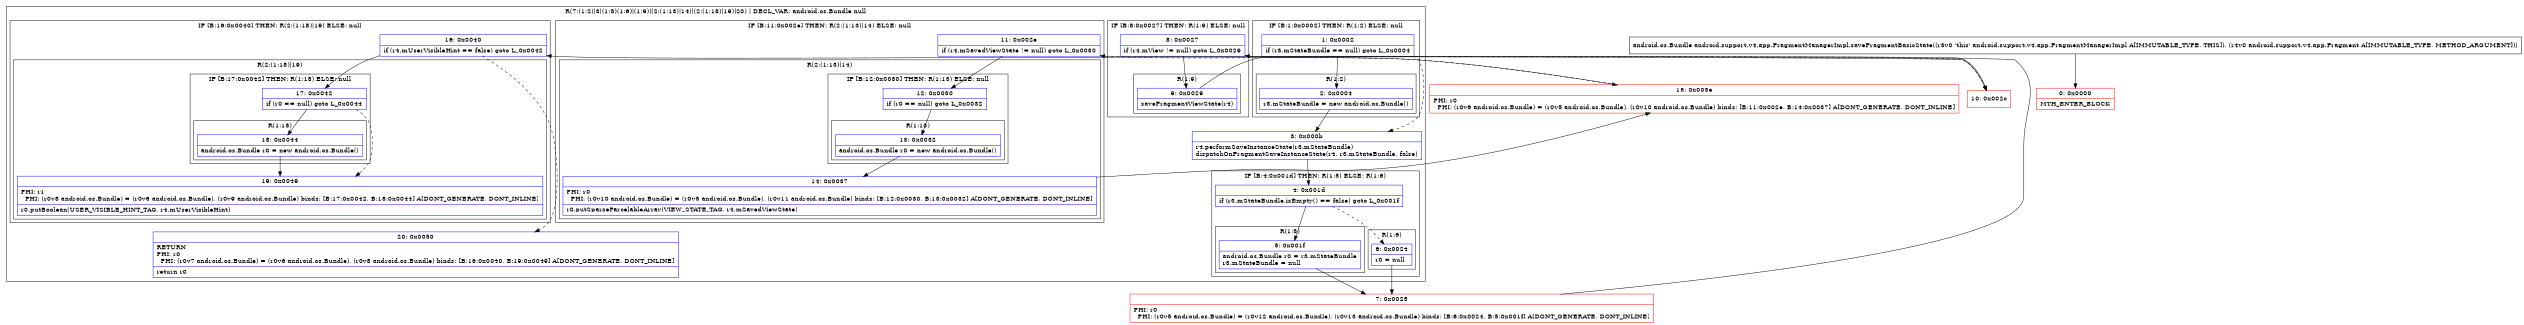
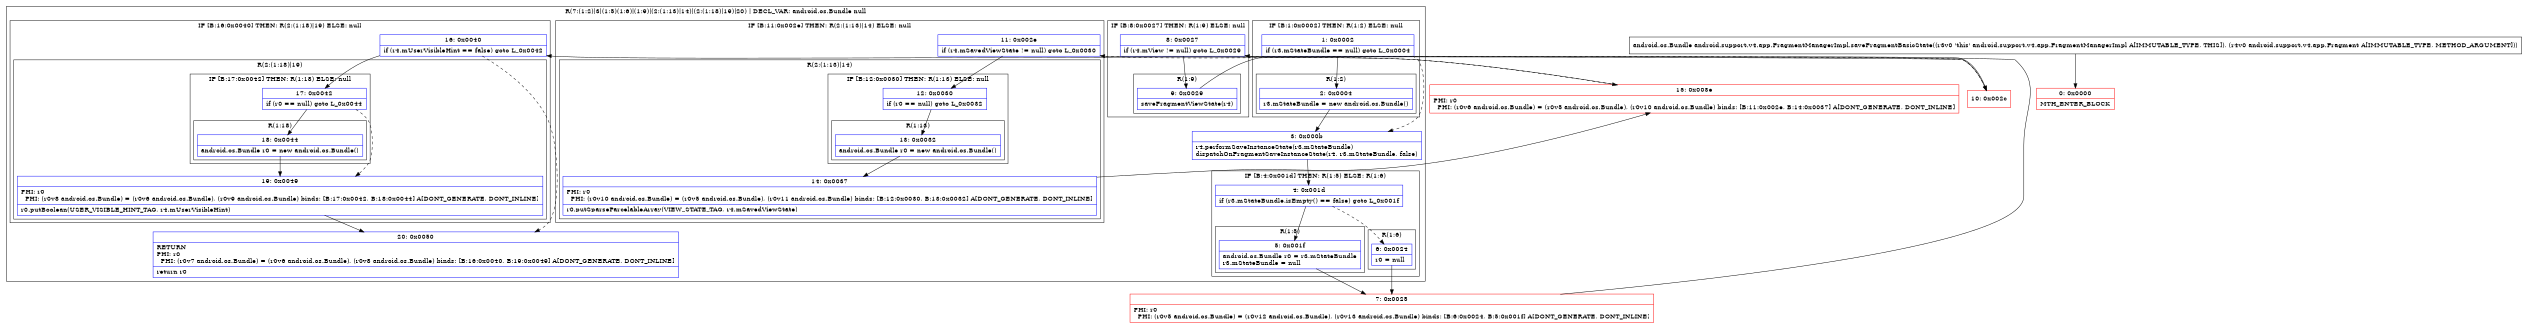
(34, 192) -> (34, 192)
none -> (349, 226)
